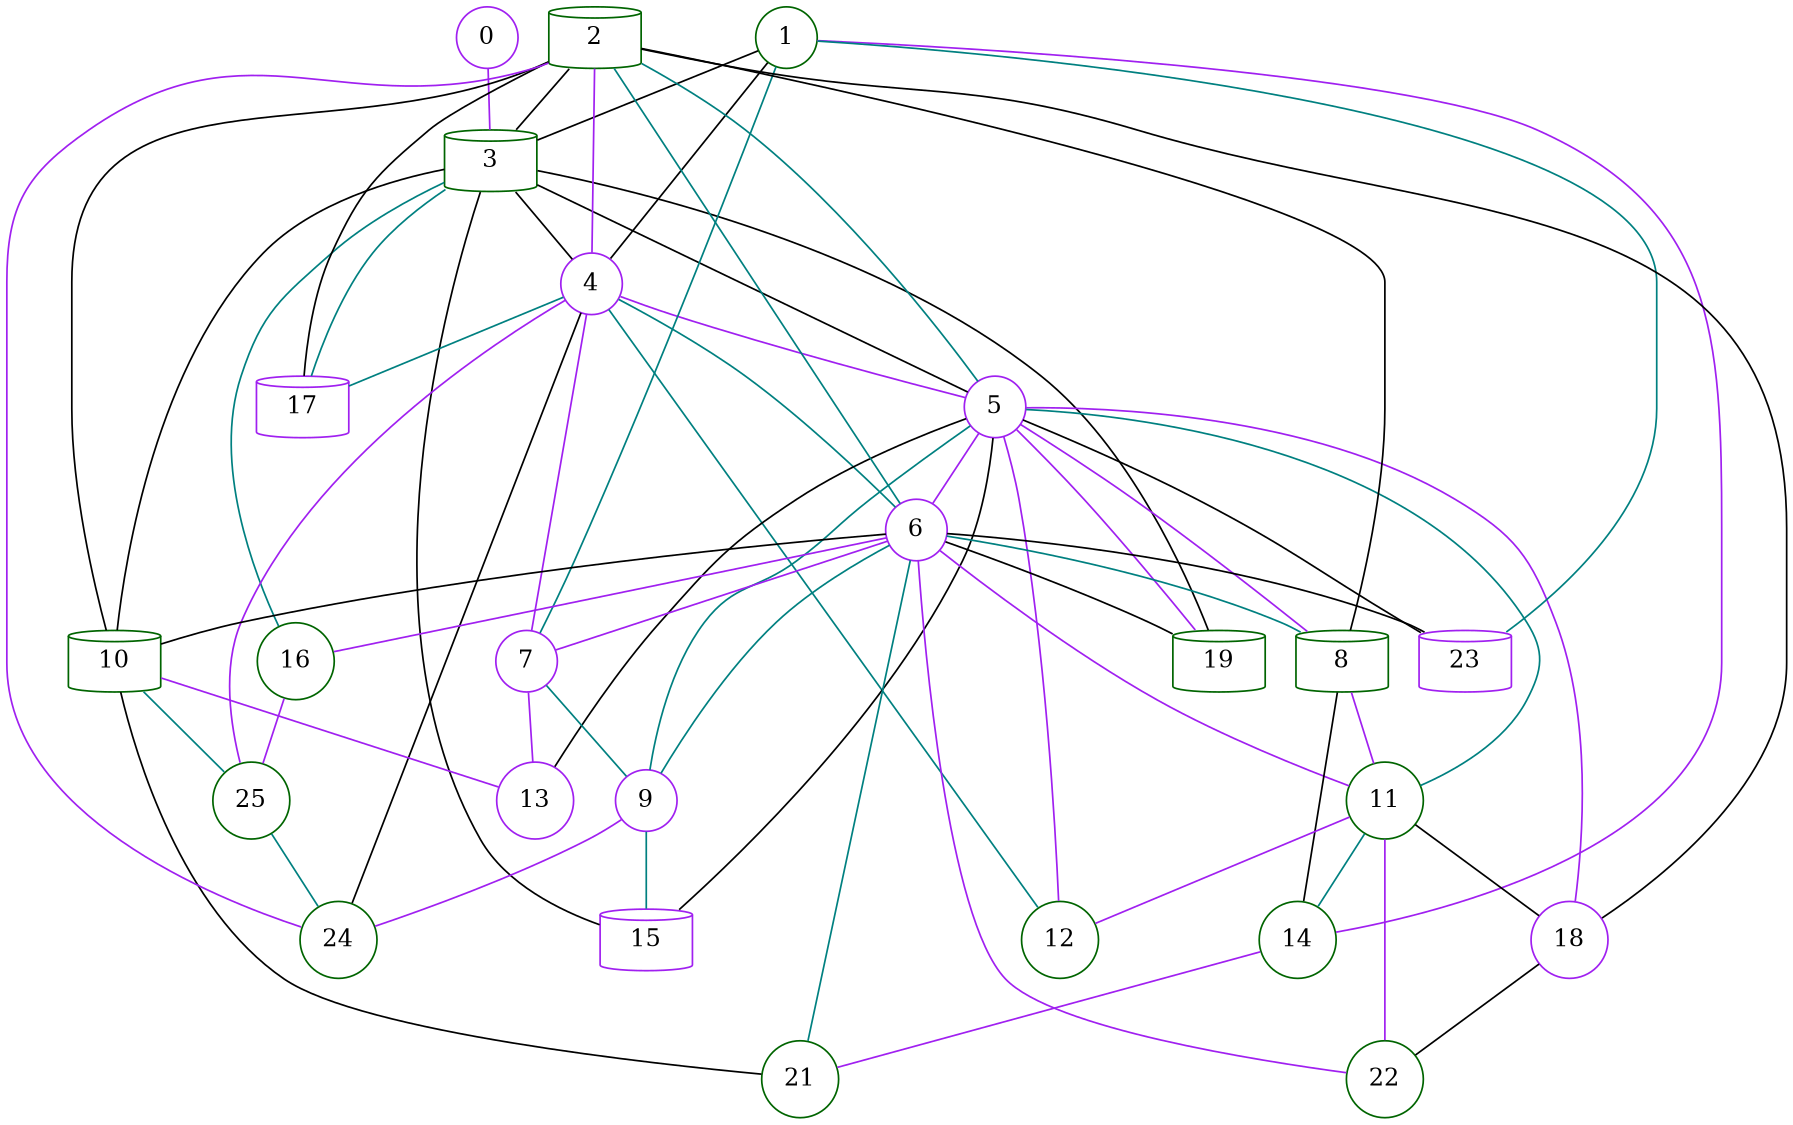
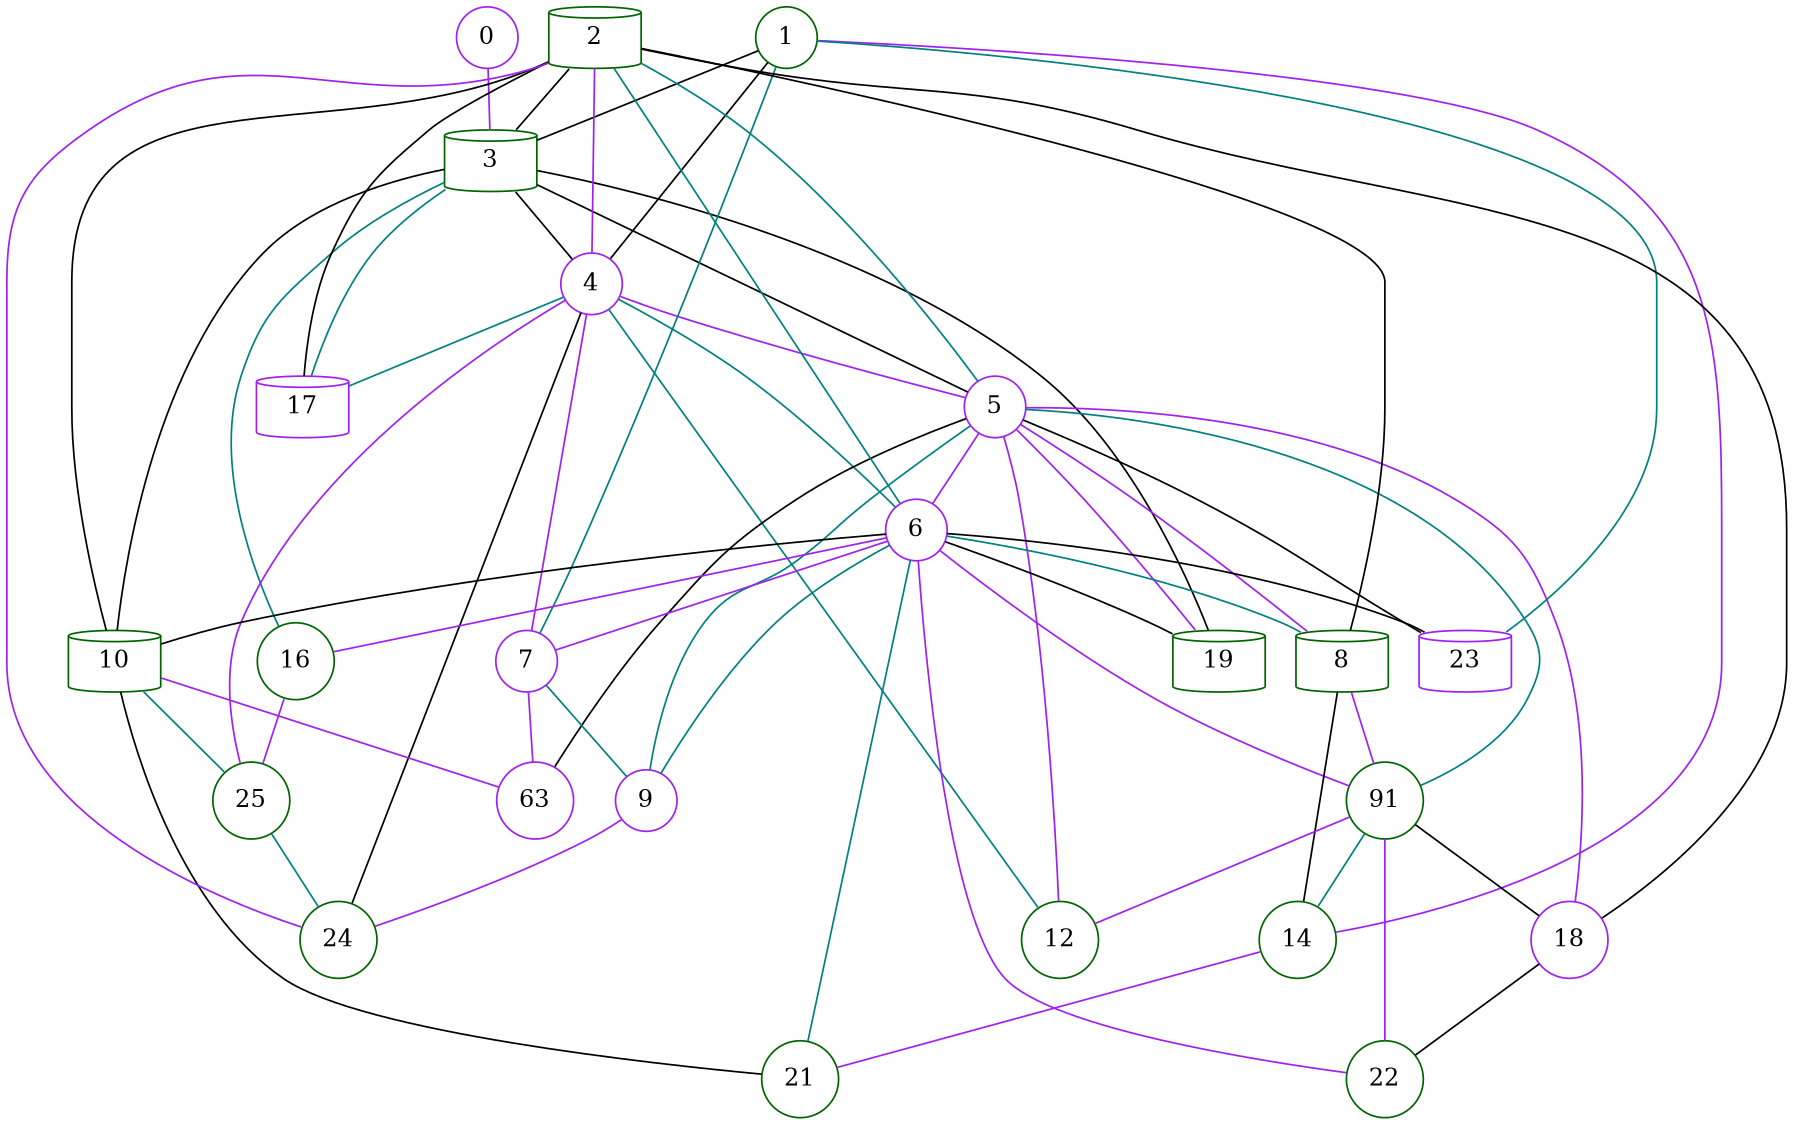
(535, 801) -> (535, 801)
(1385, 801) -> (1385, 801)
(646, 940) -> none
